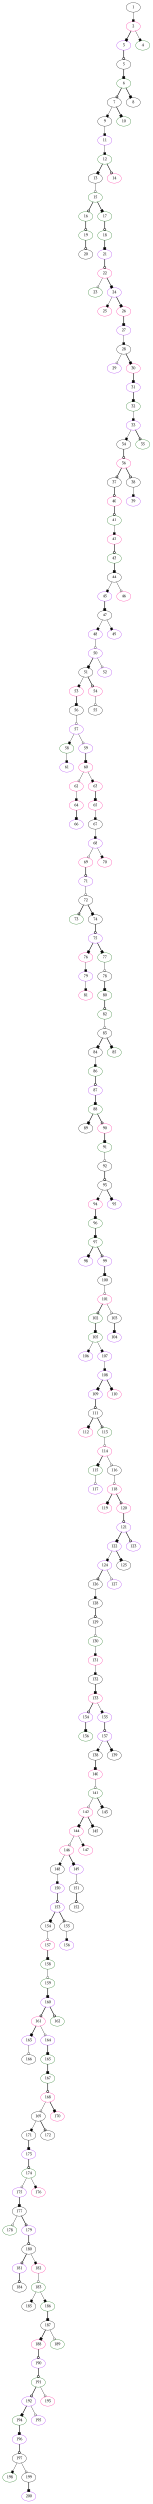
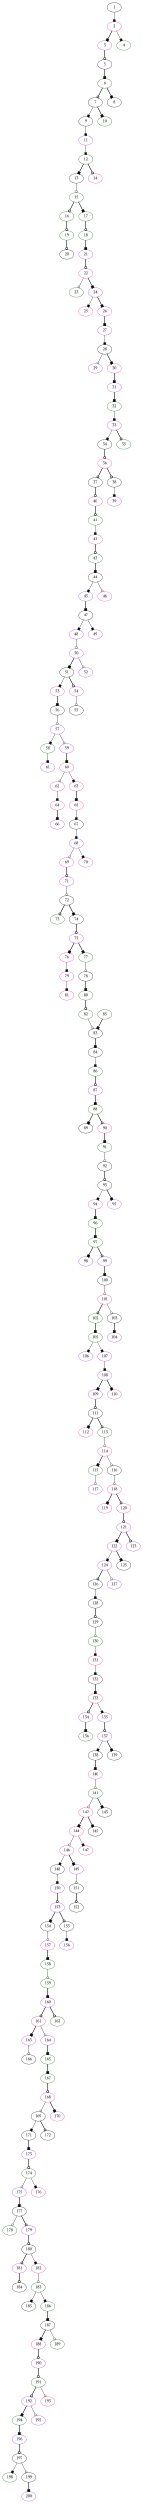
(109, 1042) -> (101, 1023)
